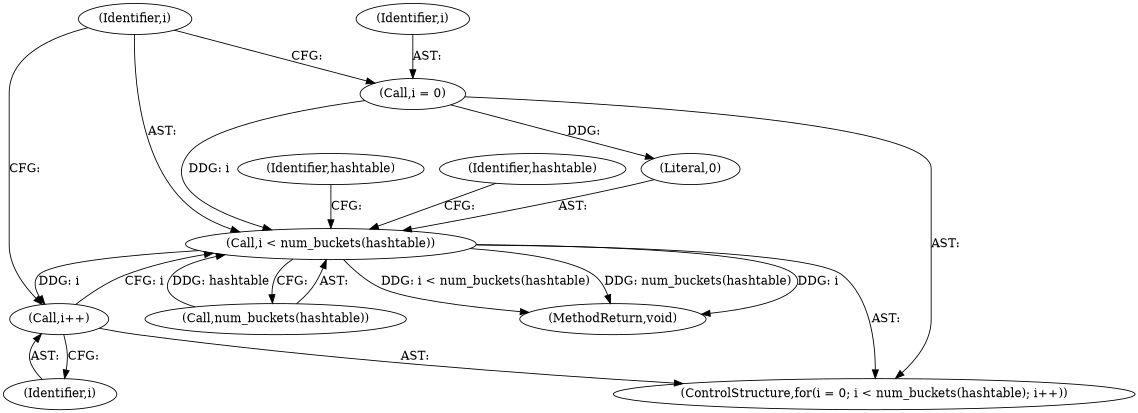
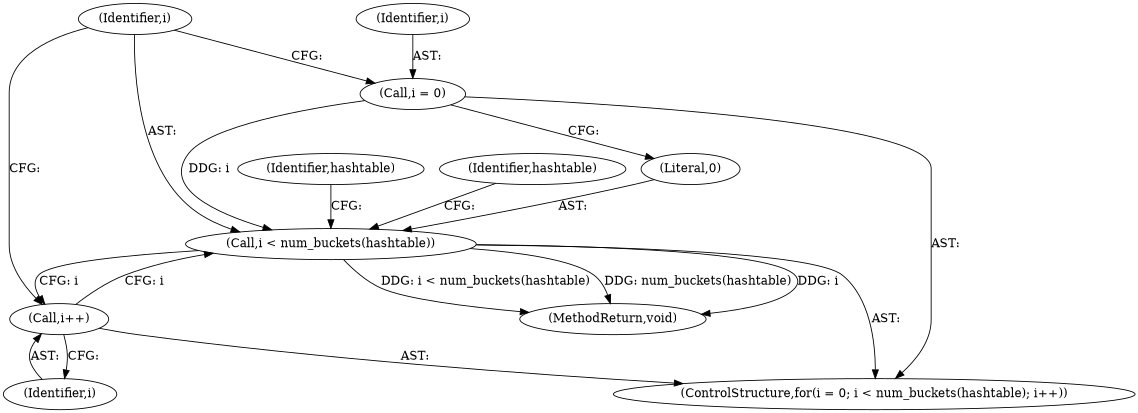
(586, 132) -> (586, 132)
(59, 282) -> (59, 282)
(276, 319) -> none
